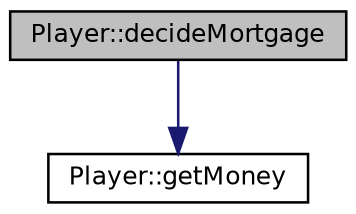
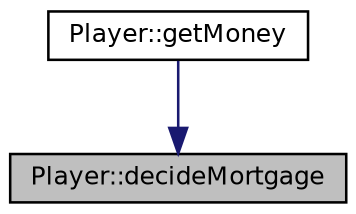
(178, 94) -> (178, 94)
